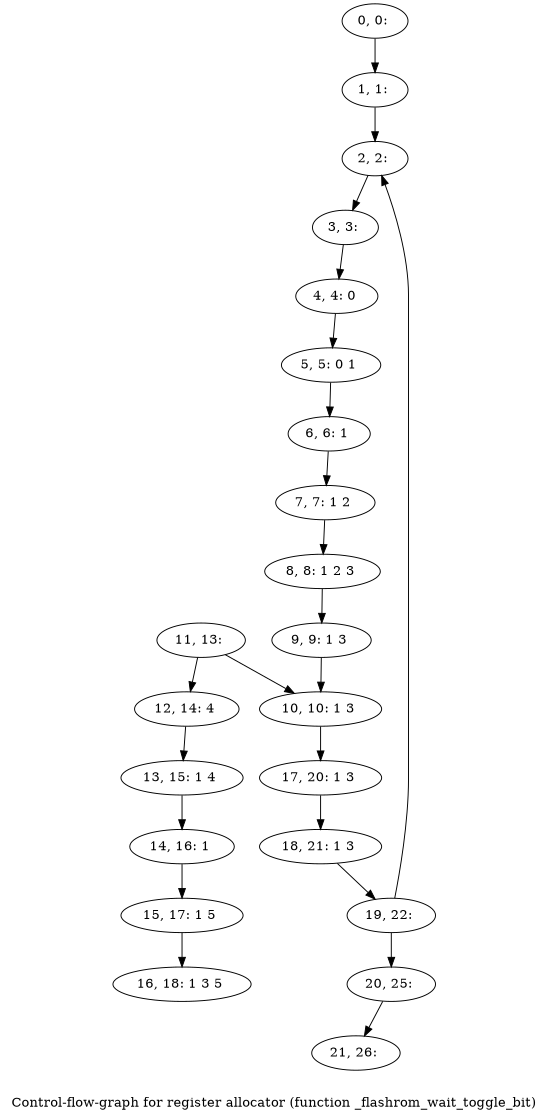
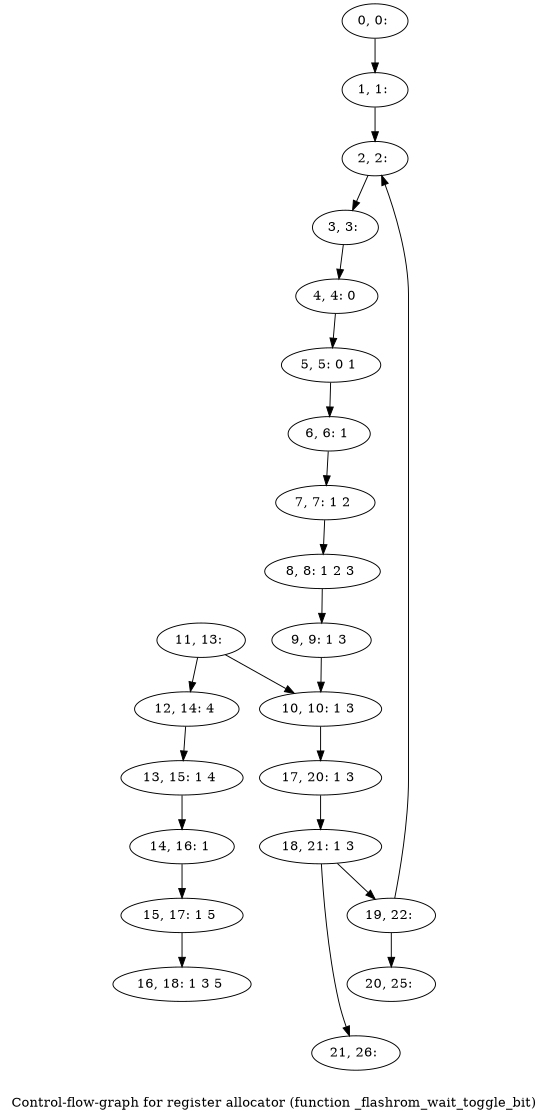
(376, 1014) -> (329, 946)
